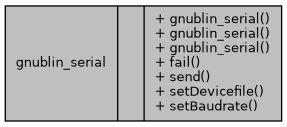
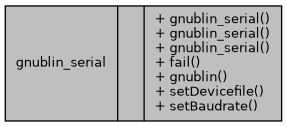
(183, 77) -> (191, 77)
